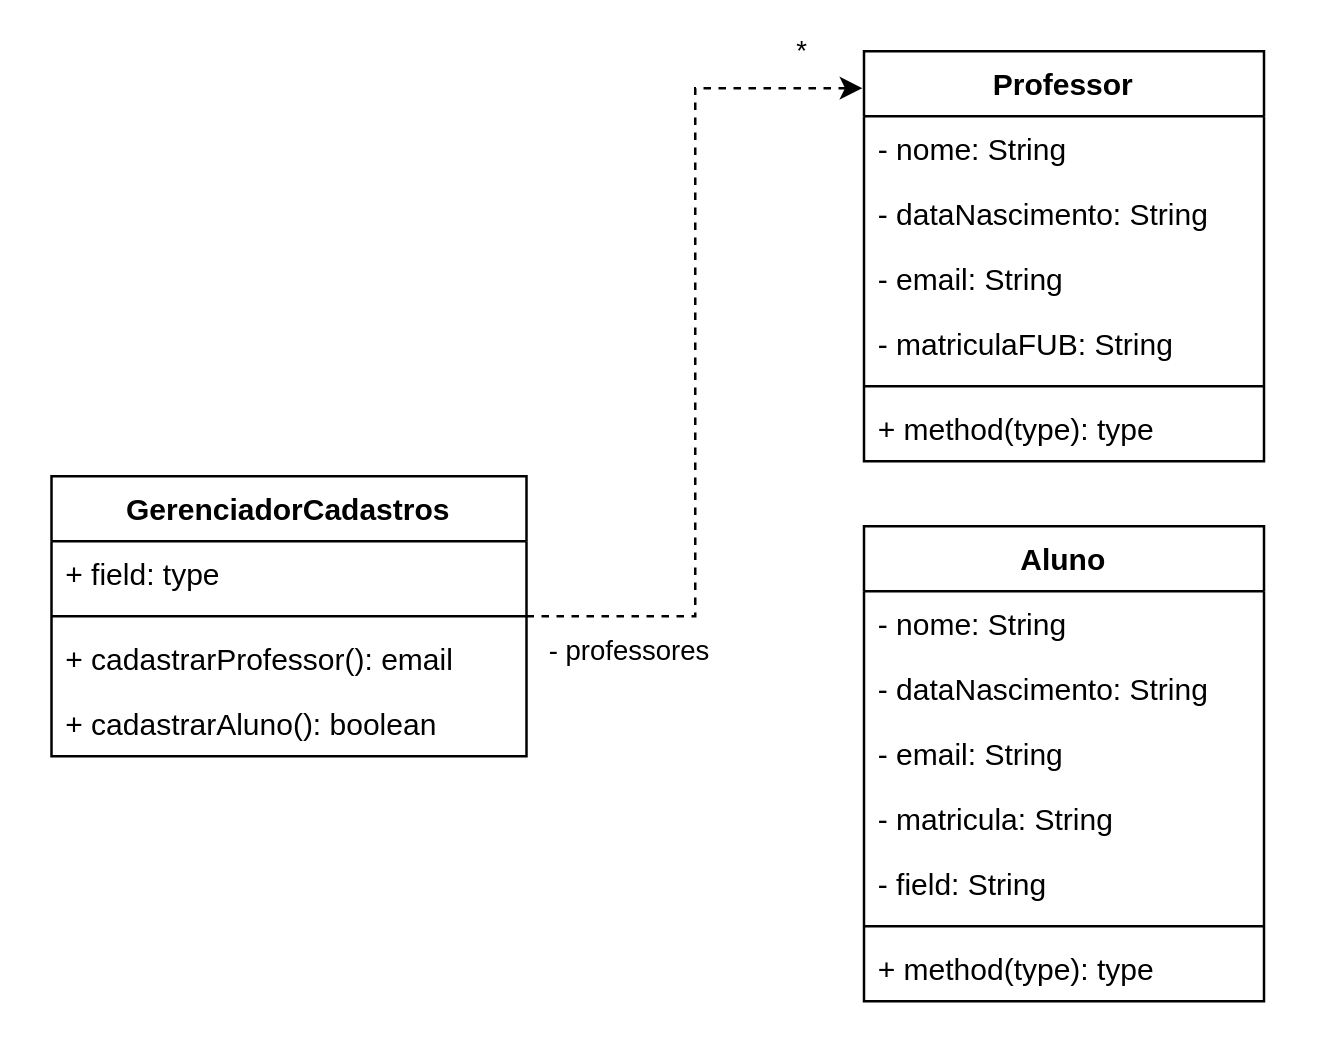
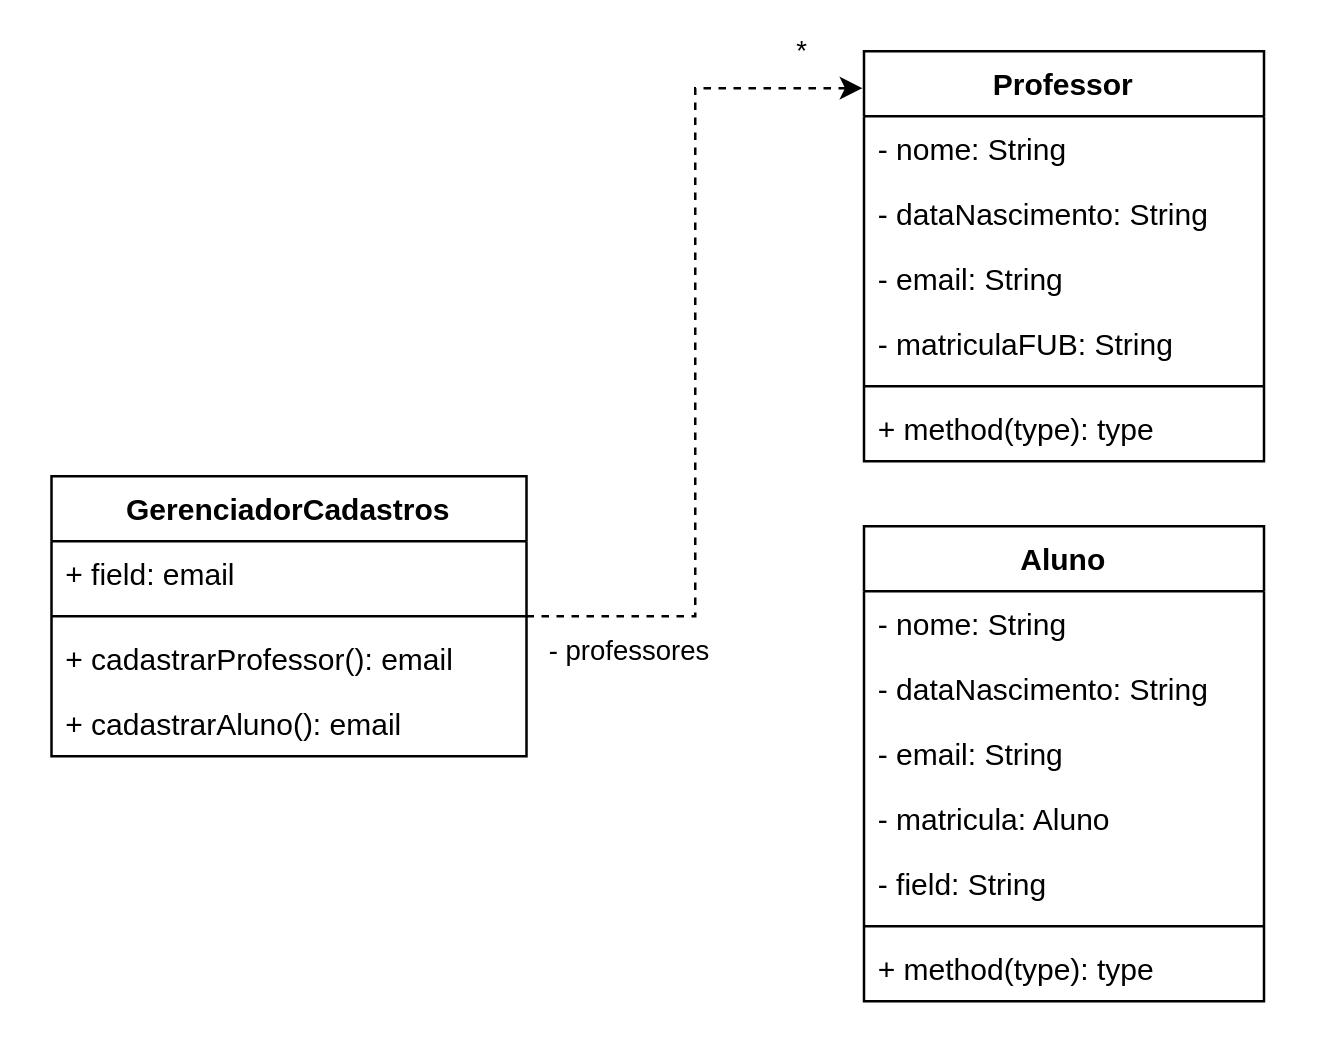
(155, 575) -> (155, 575)
(272, 725) -> (252, 725)
(1014, 820) -> (1005, 820)
